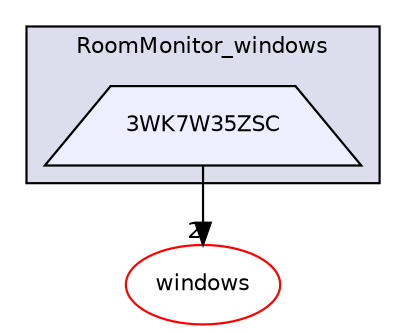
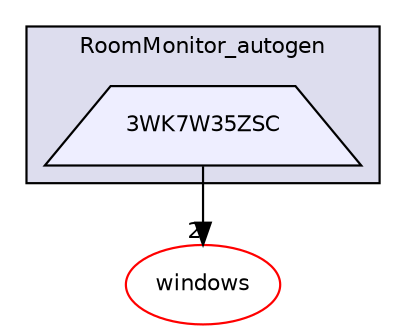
(203, 47) -> (203, 47)
